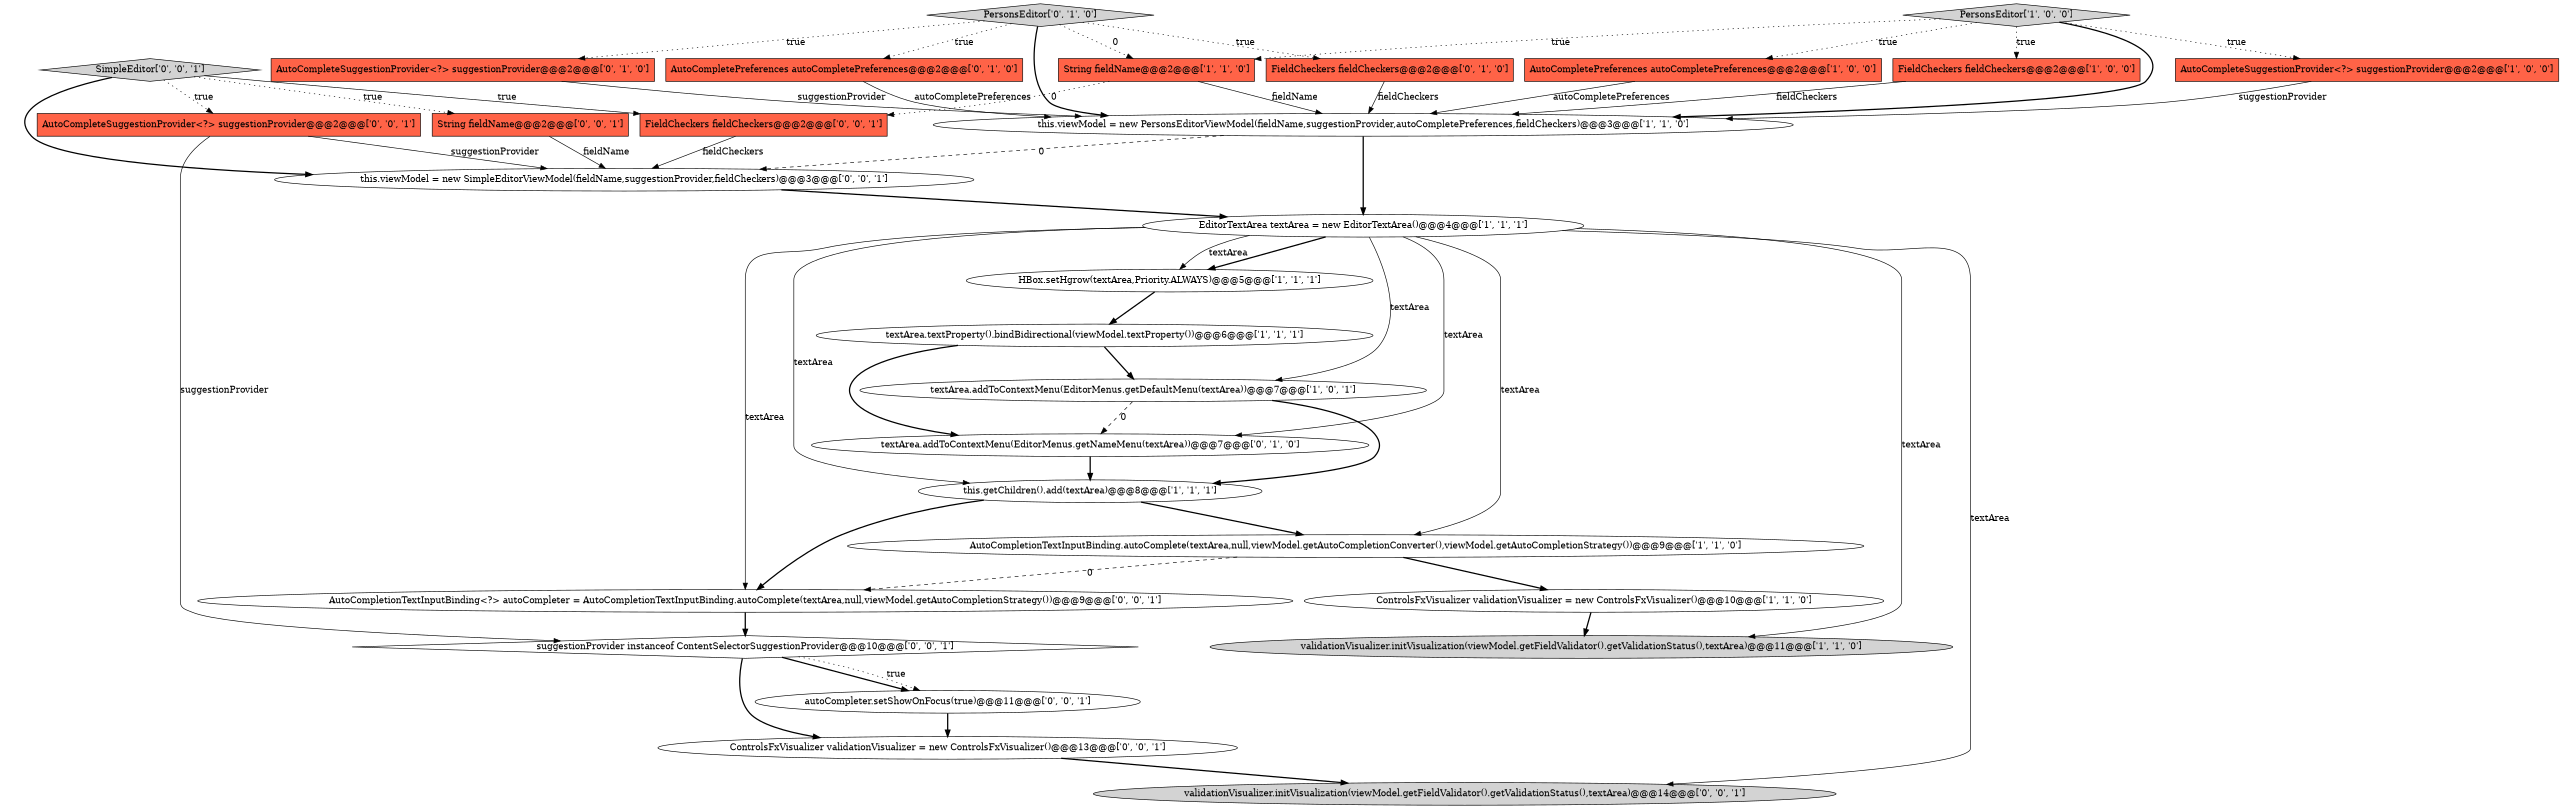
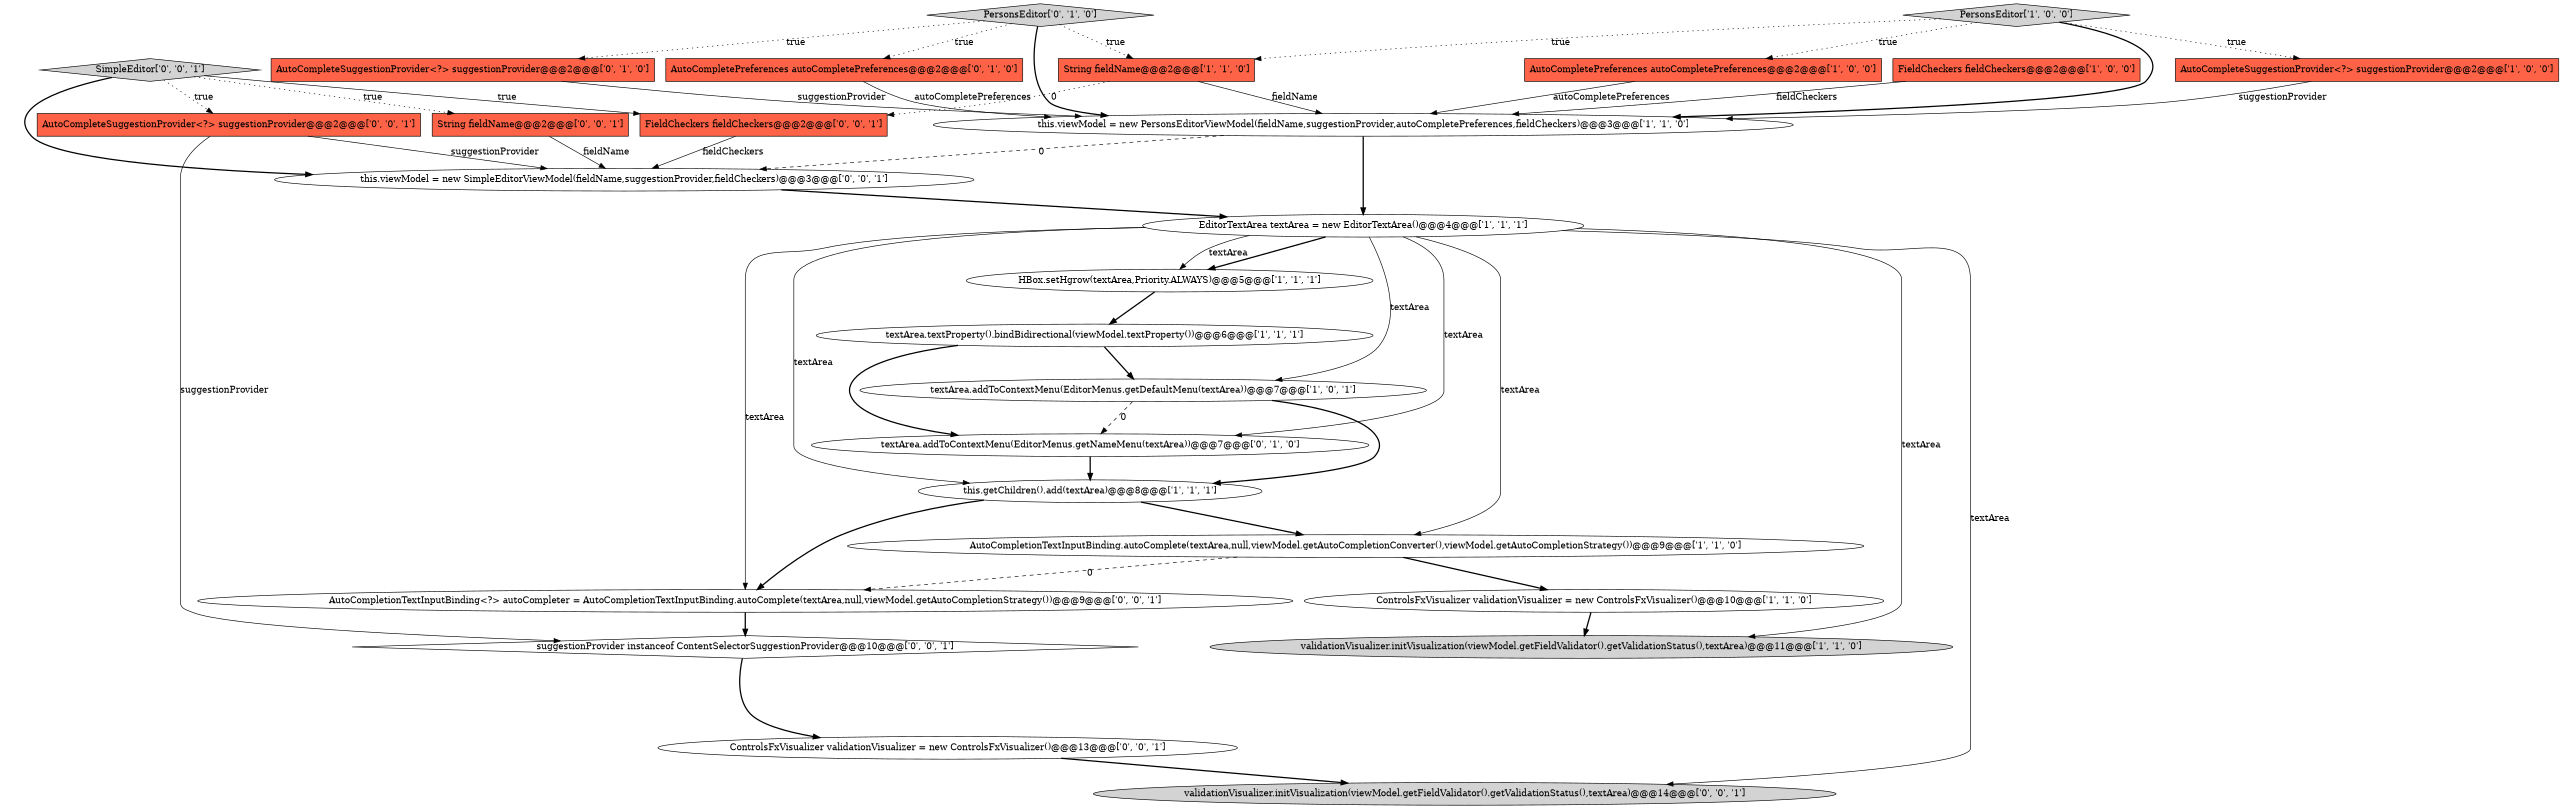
(2016, 39) -> none
(1116, 43) -> (1116, 43)
(1390, 70) -> none
(948, 702) -> none
